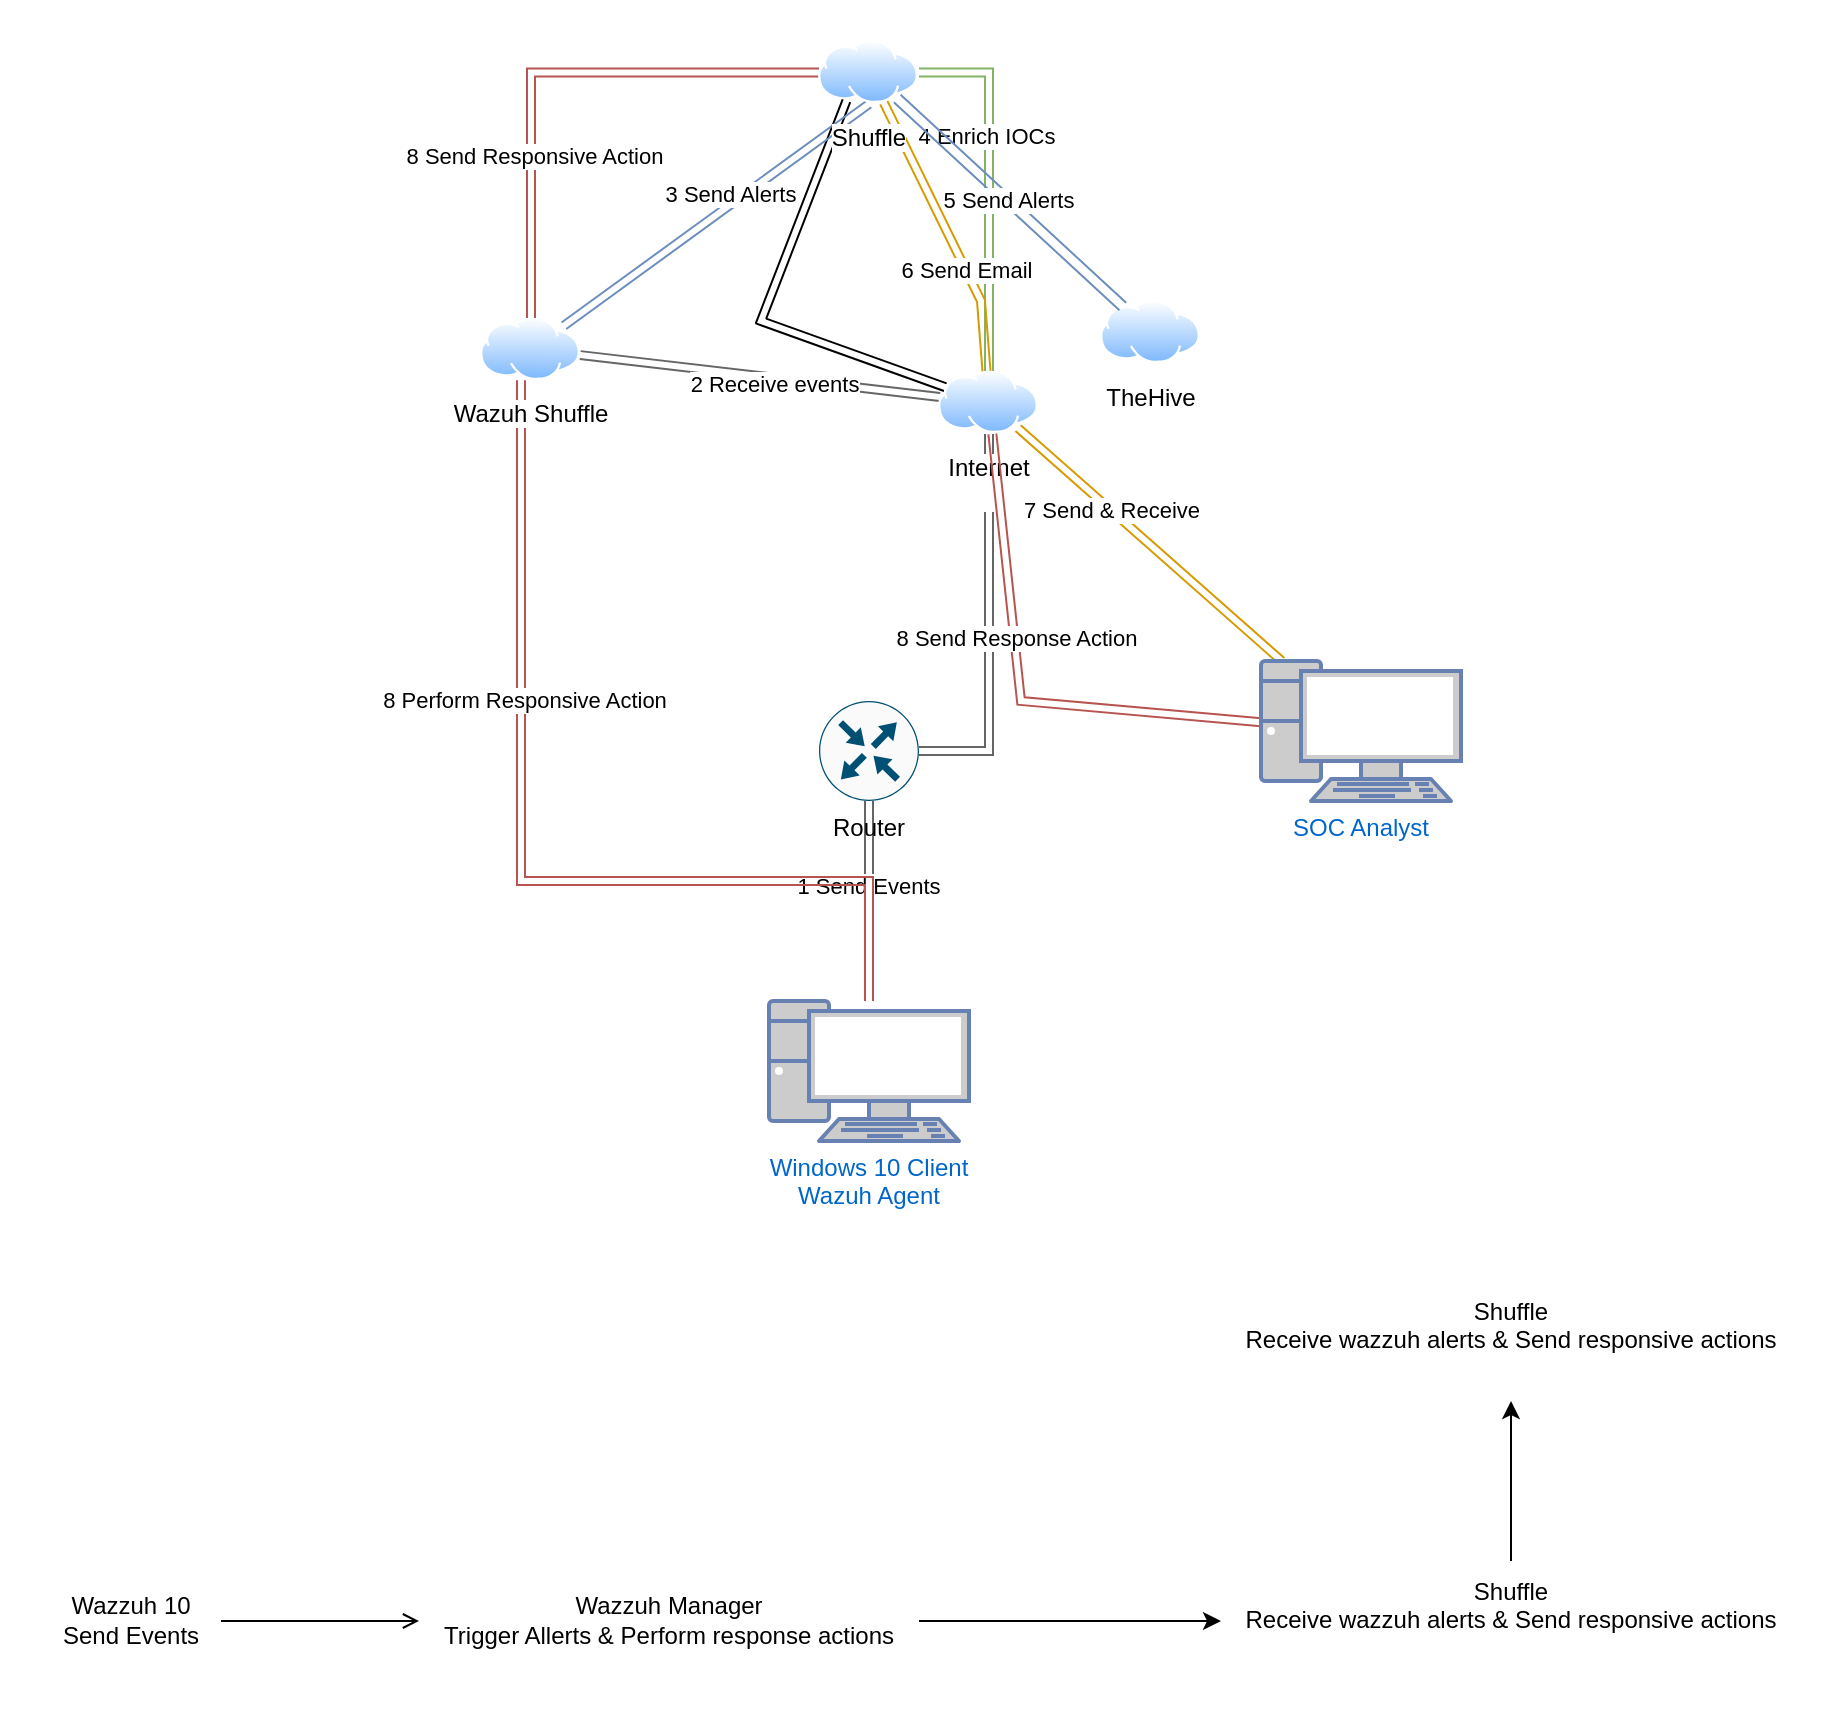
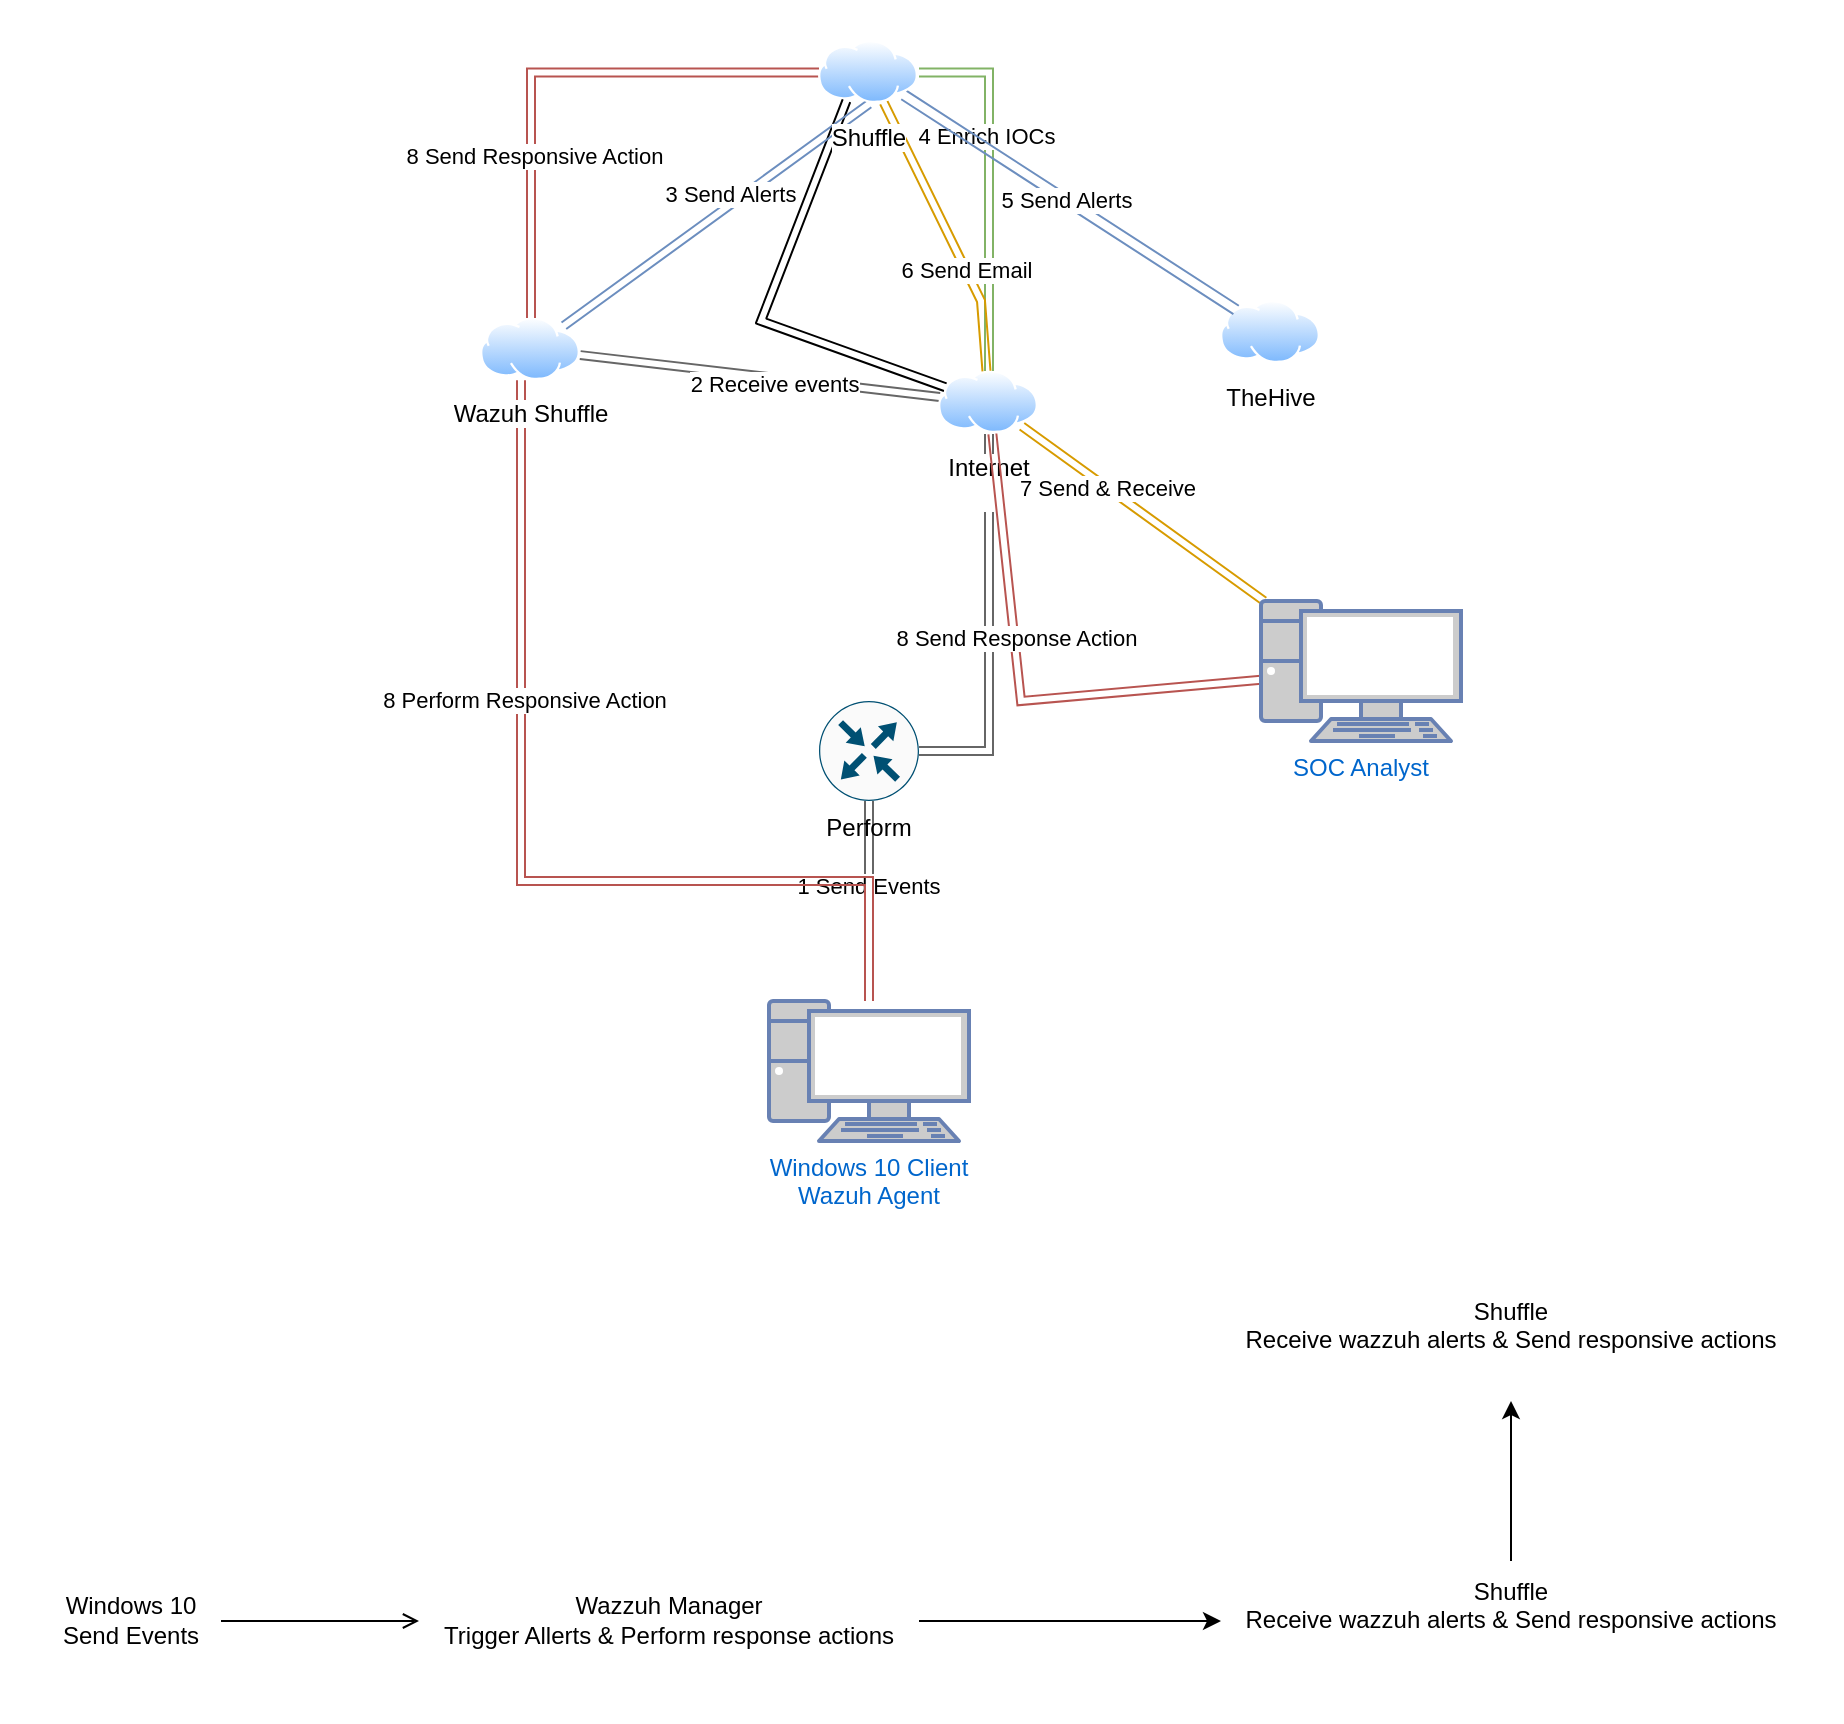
(1151, 333) -> (1271, 333)
(1361, 731) -> (1361, 671)
(870, 829) -> (870, 829)
(132, 1621) -> (132, 1621)
